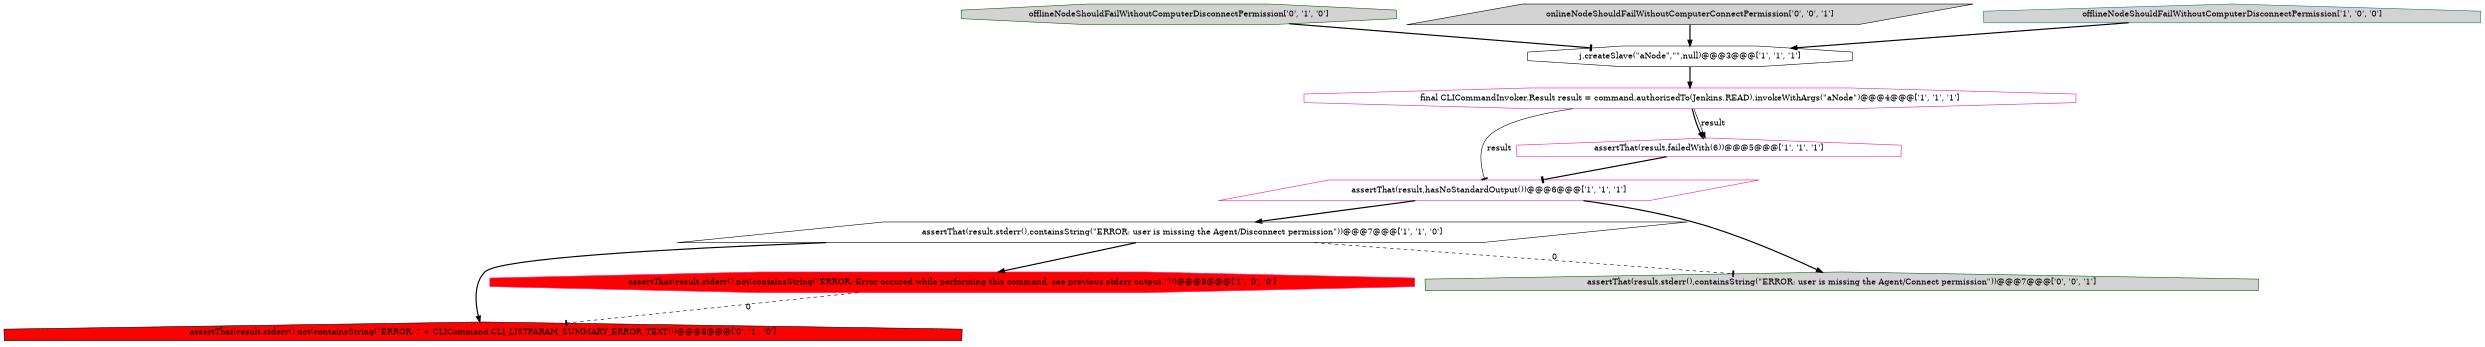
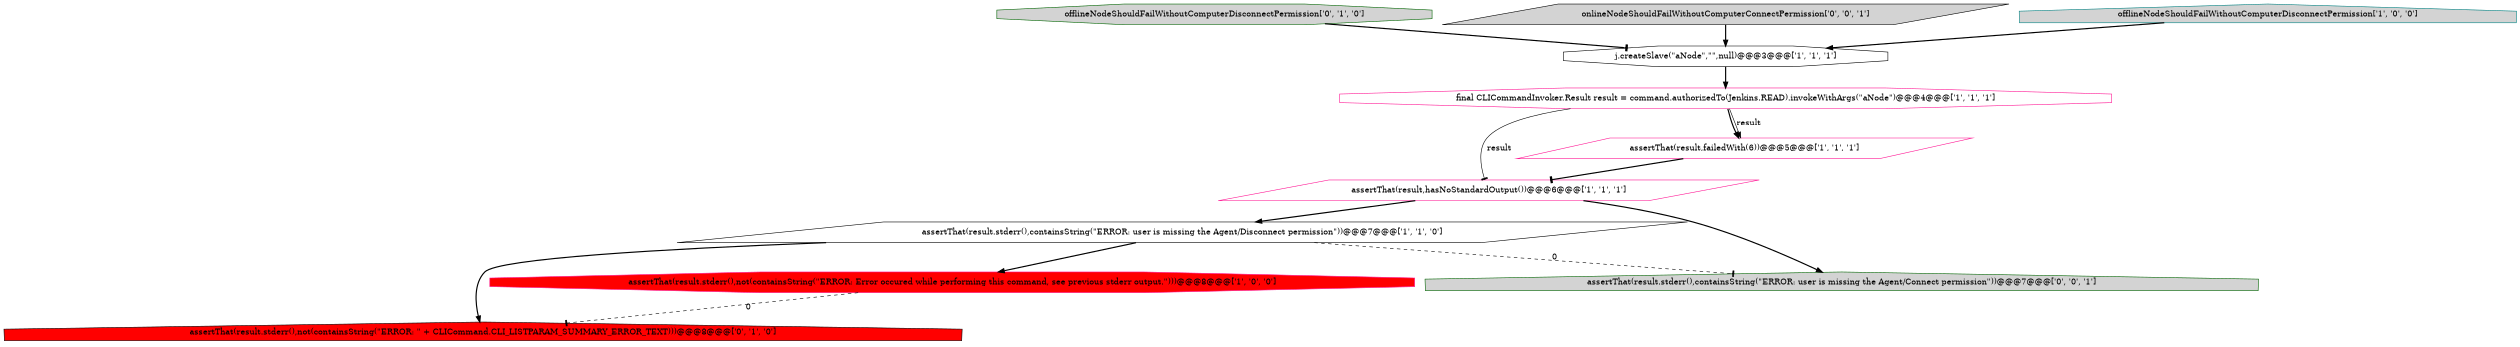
(1709, 148) -> (1745, 148)
